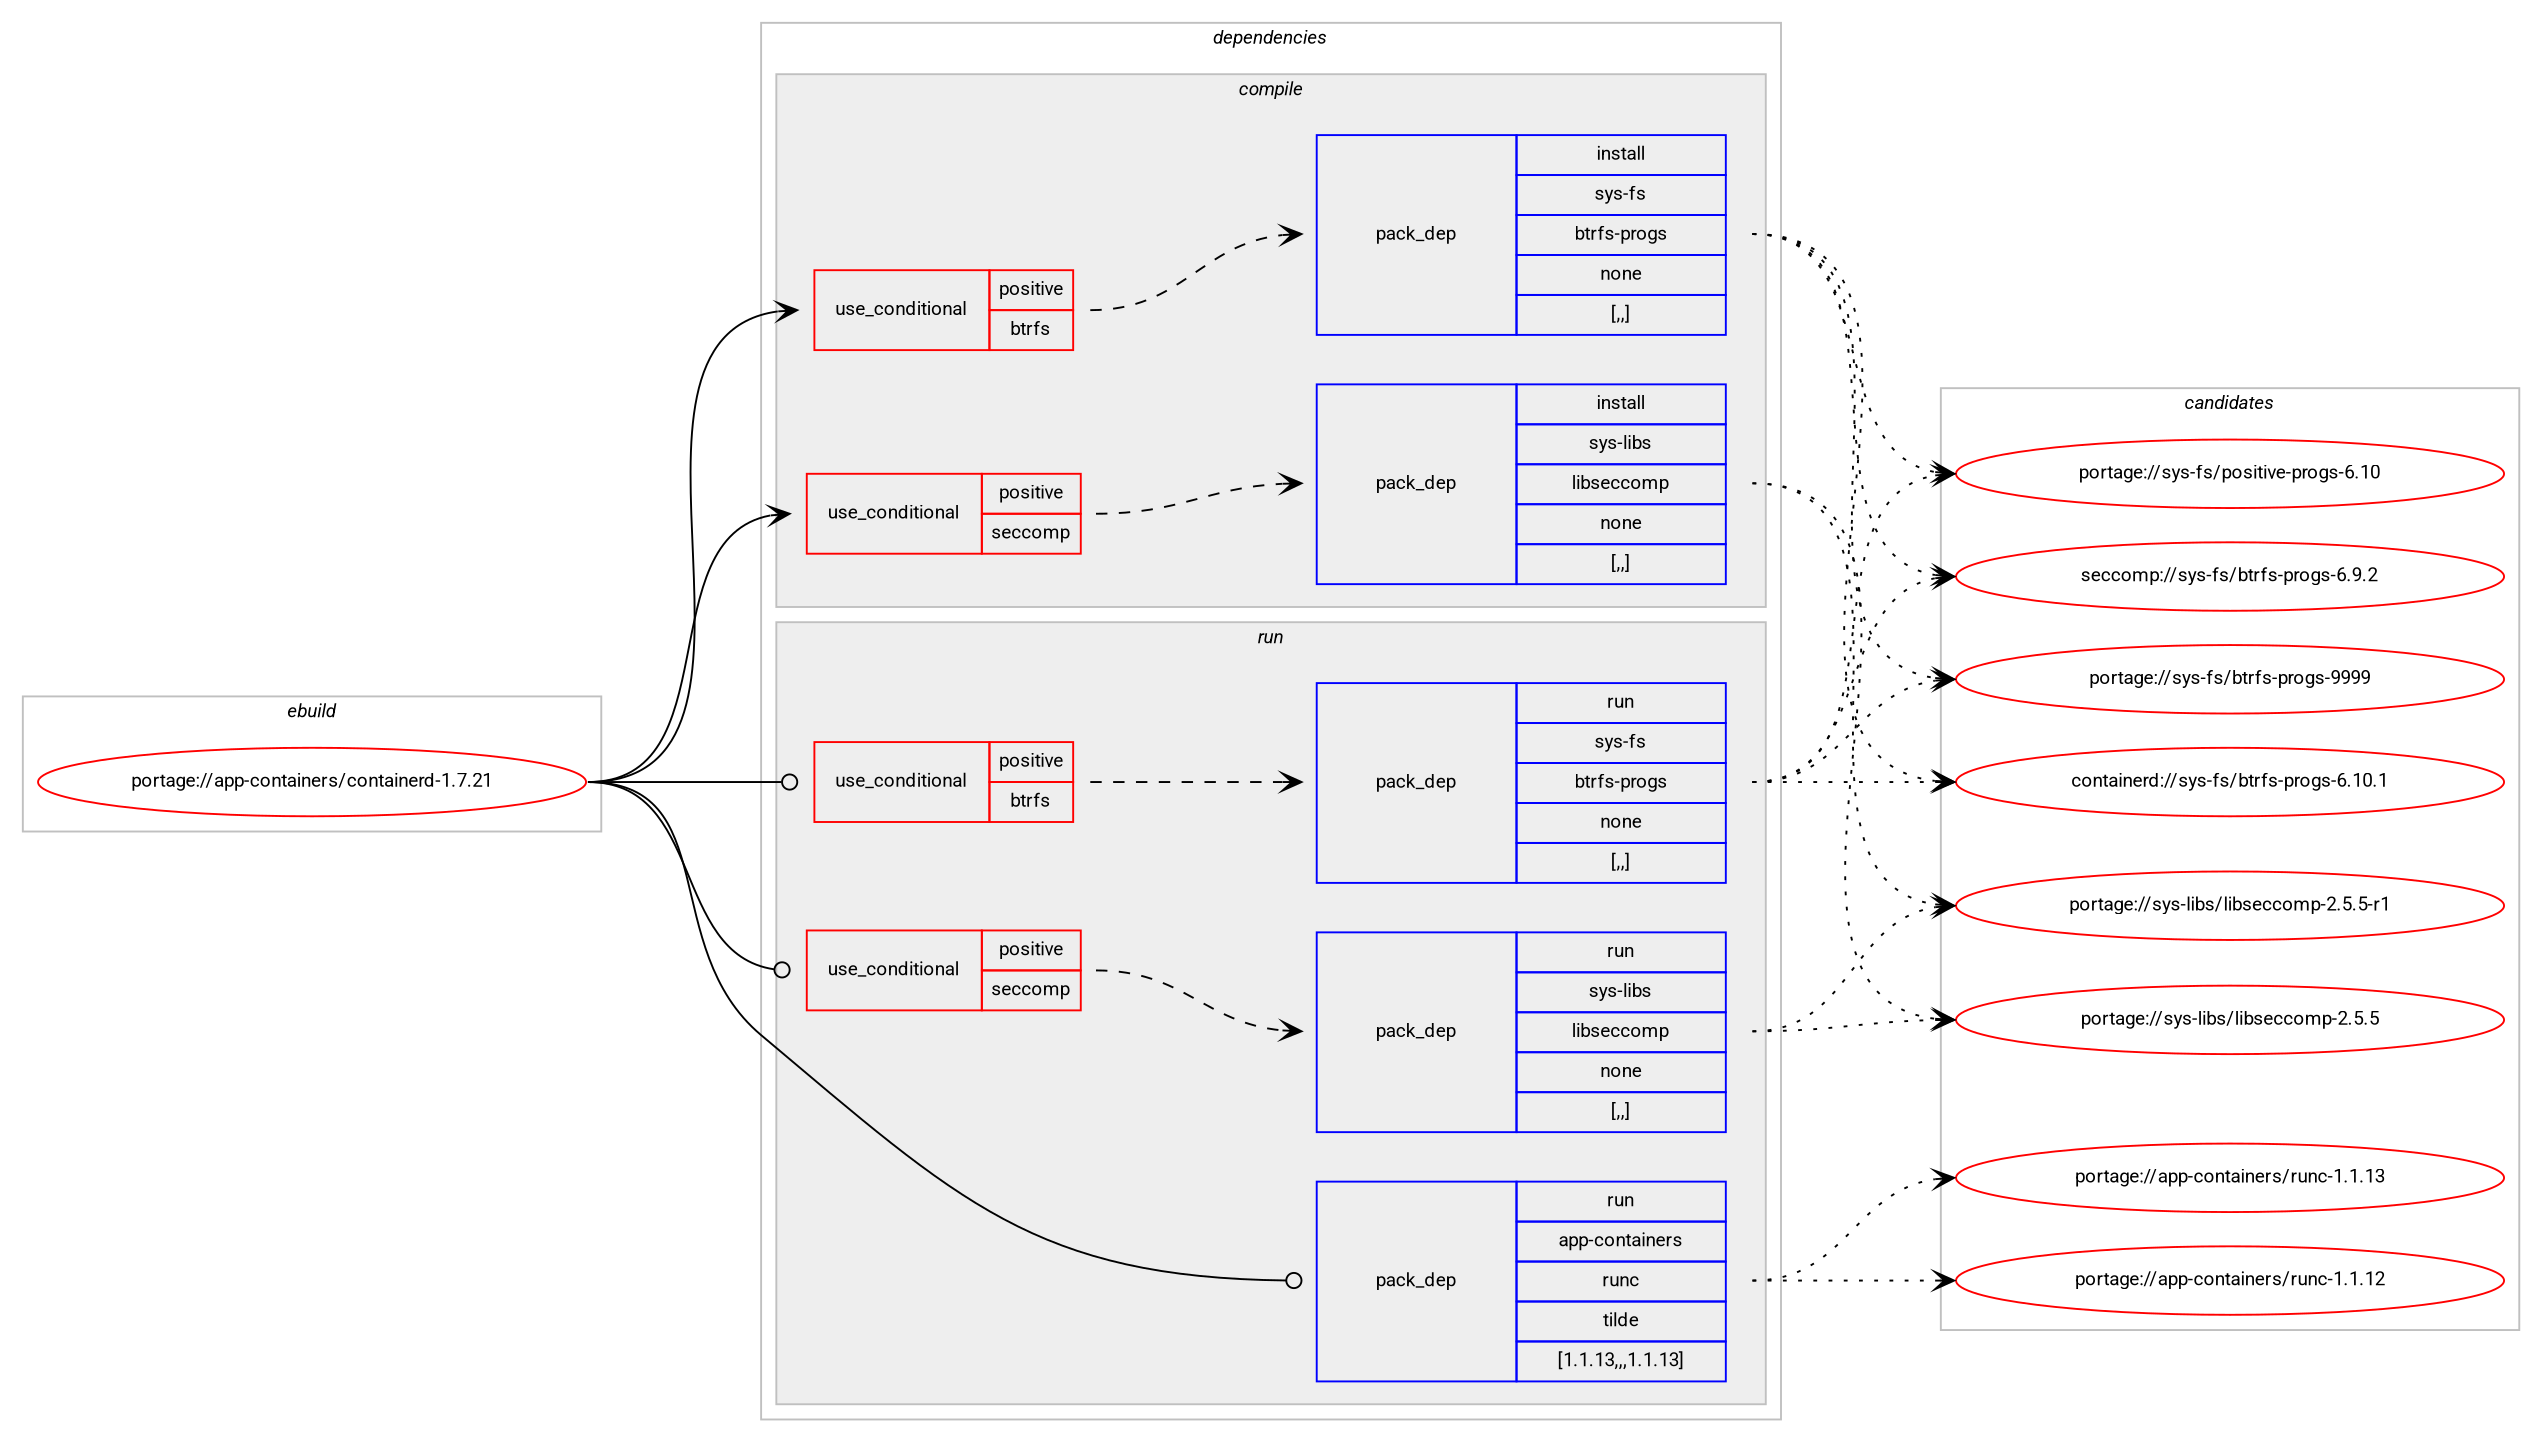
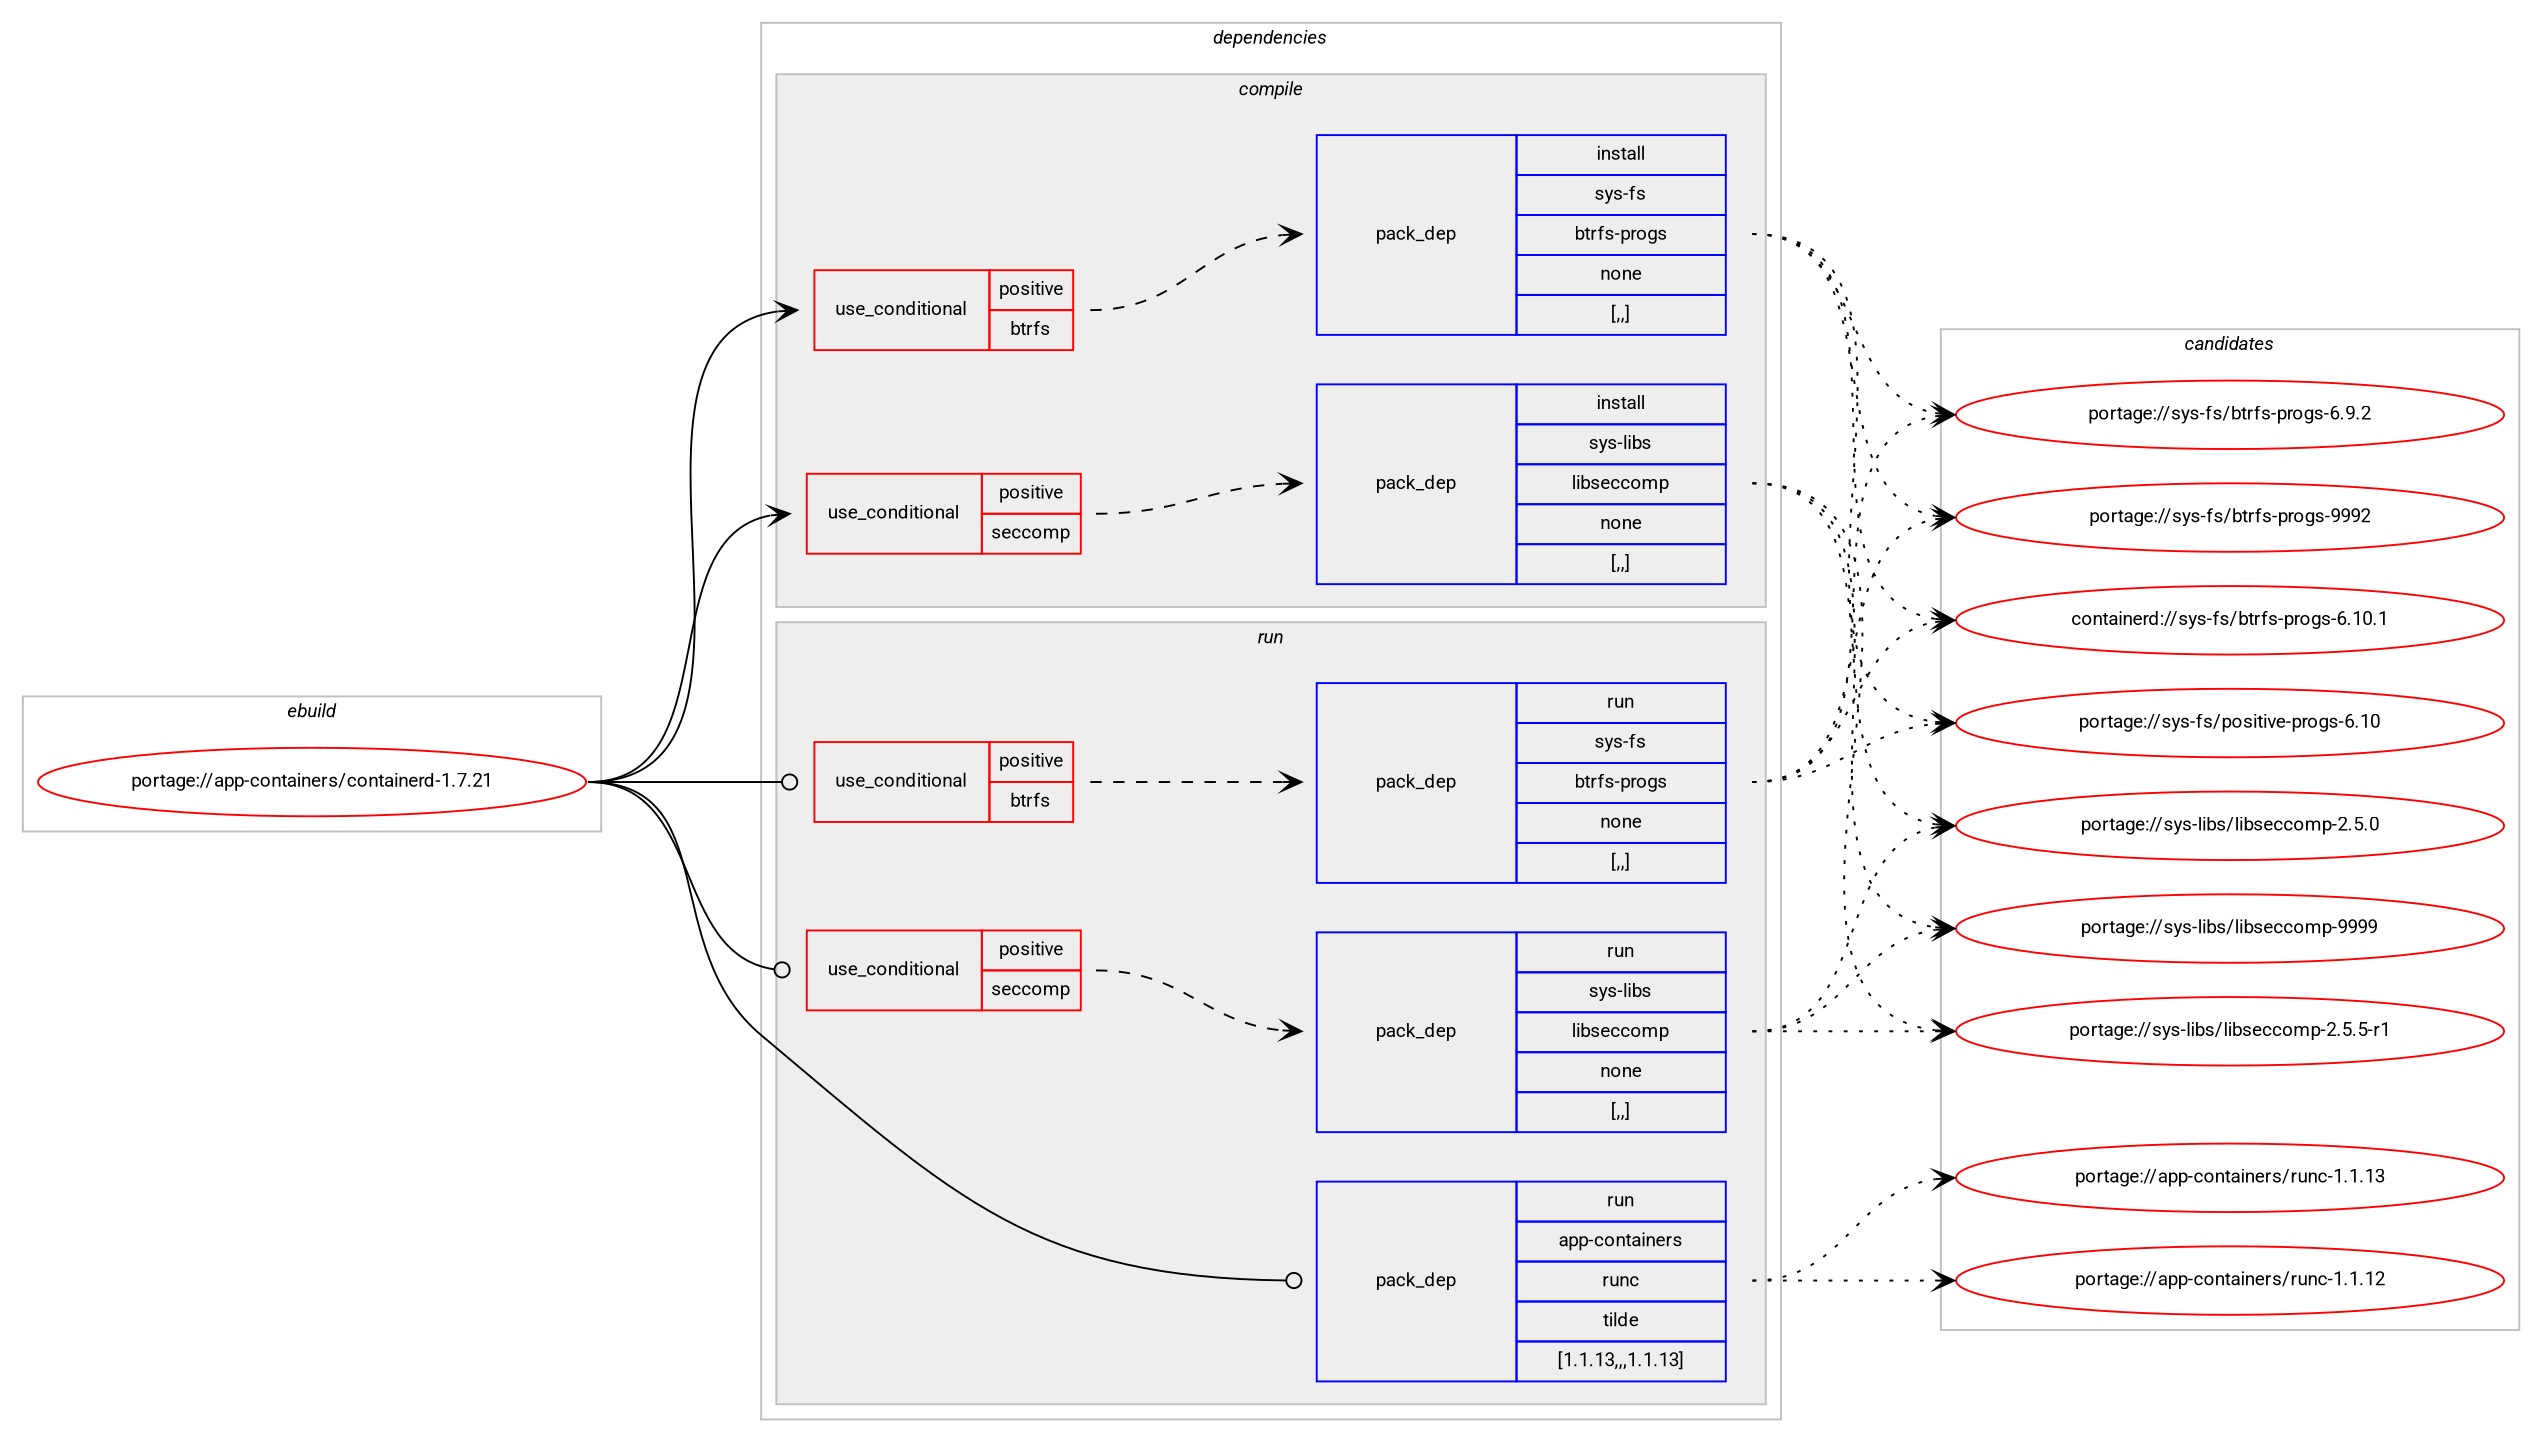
(2230, 577) -> (2230, 415)
(2230, 679) -> (2230, 518)
none -> (2230, 929)
(2230, 1020) -> (2230, 826)
